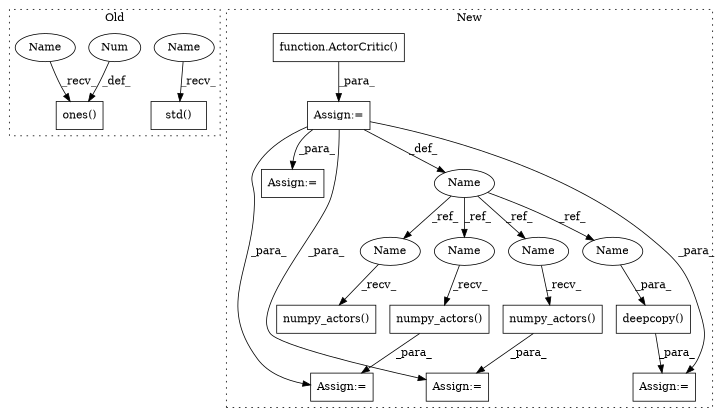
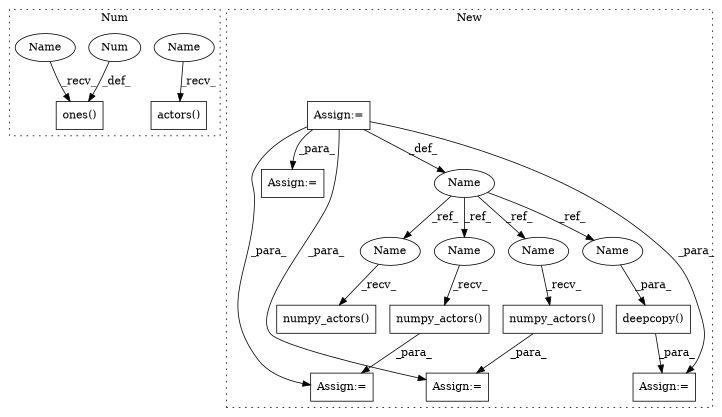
(115, 18) -> (115, 18)
(339, 48) -> none
(179, 116) -> (179, 116)
